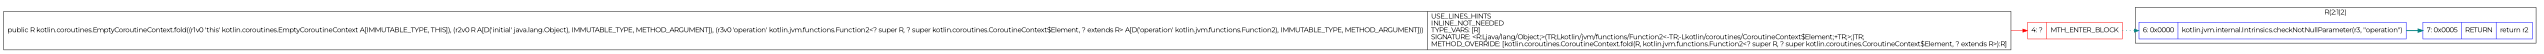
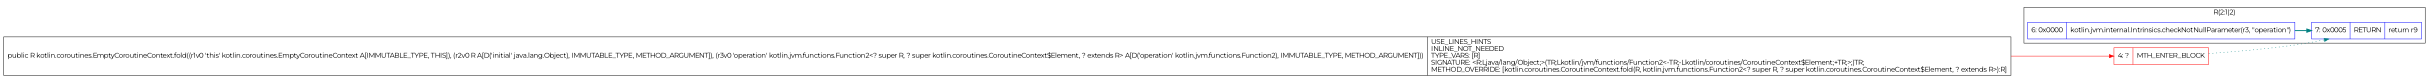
(2514, 30) -> (2403, 30)
(2128, 31) -> (2267, 48)
